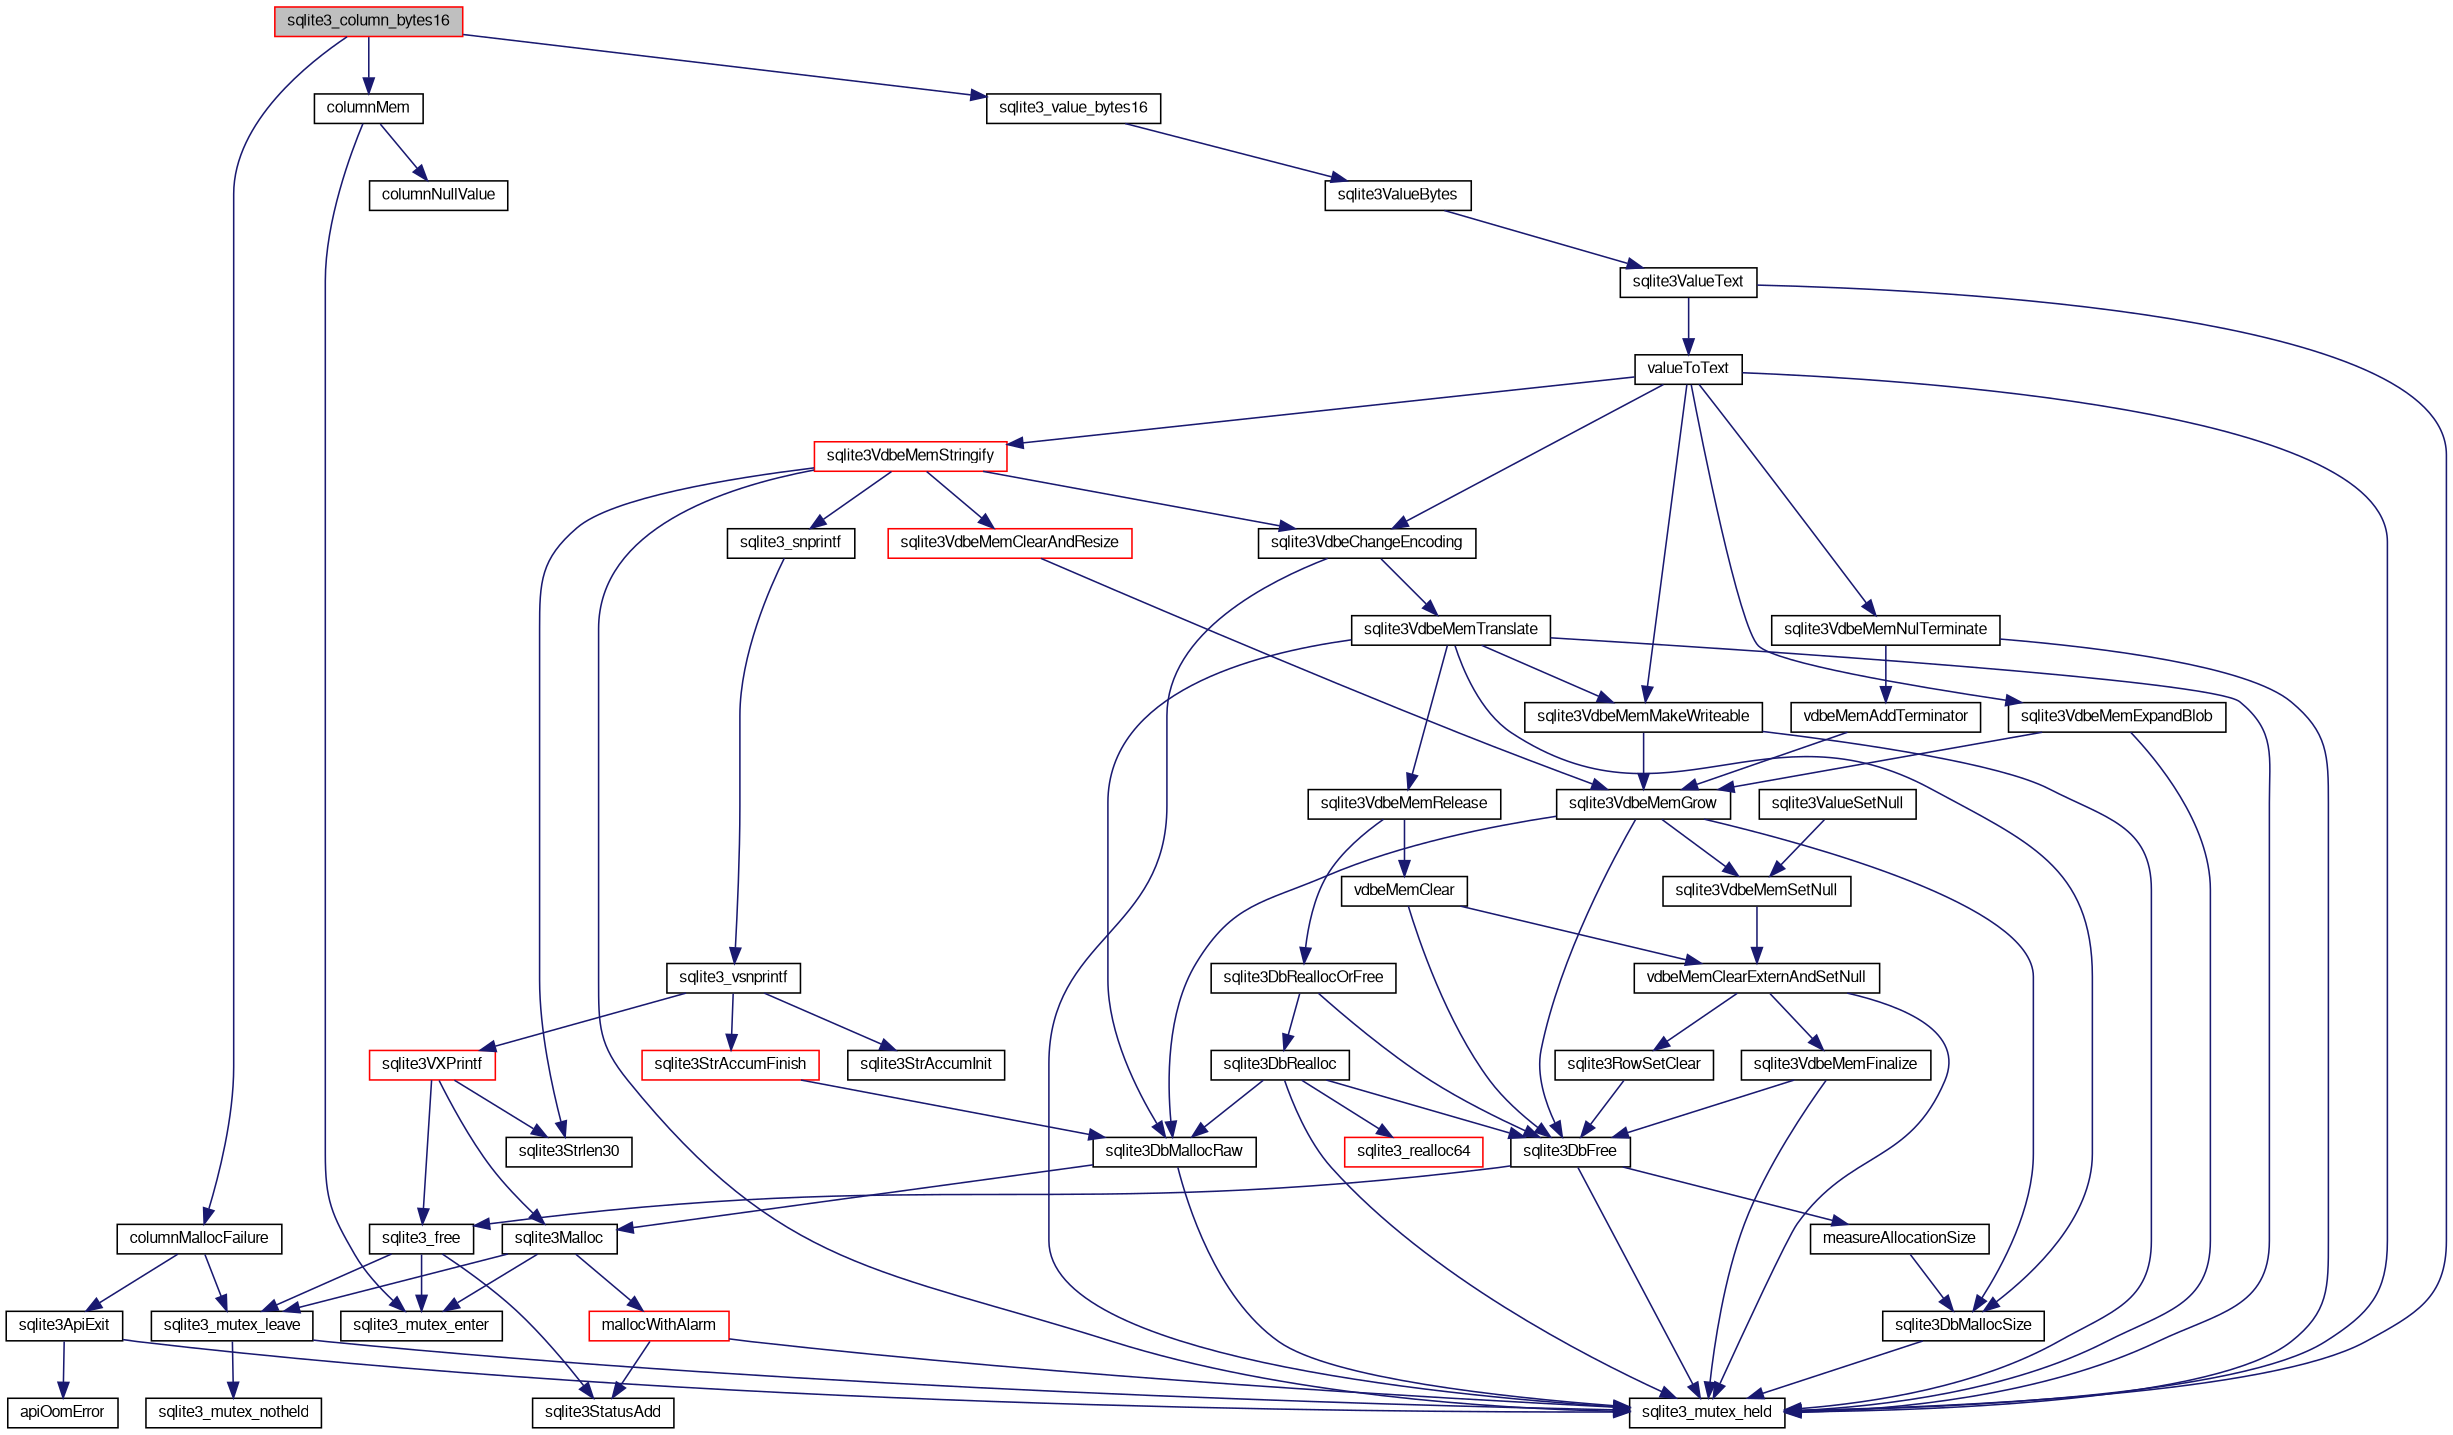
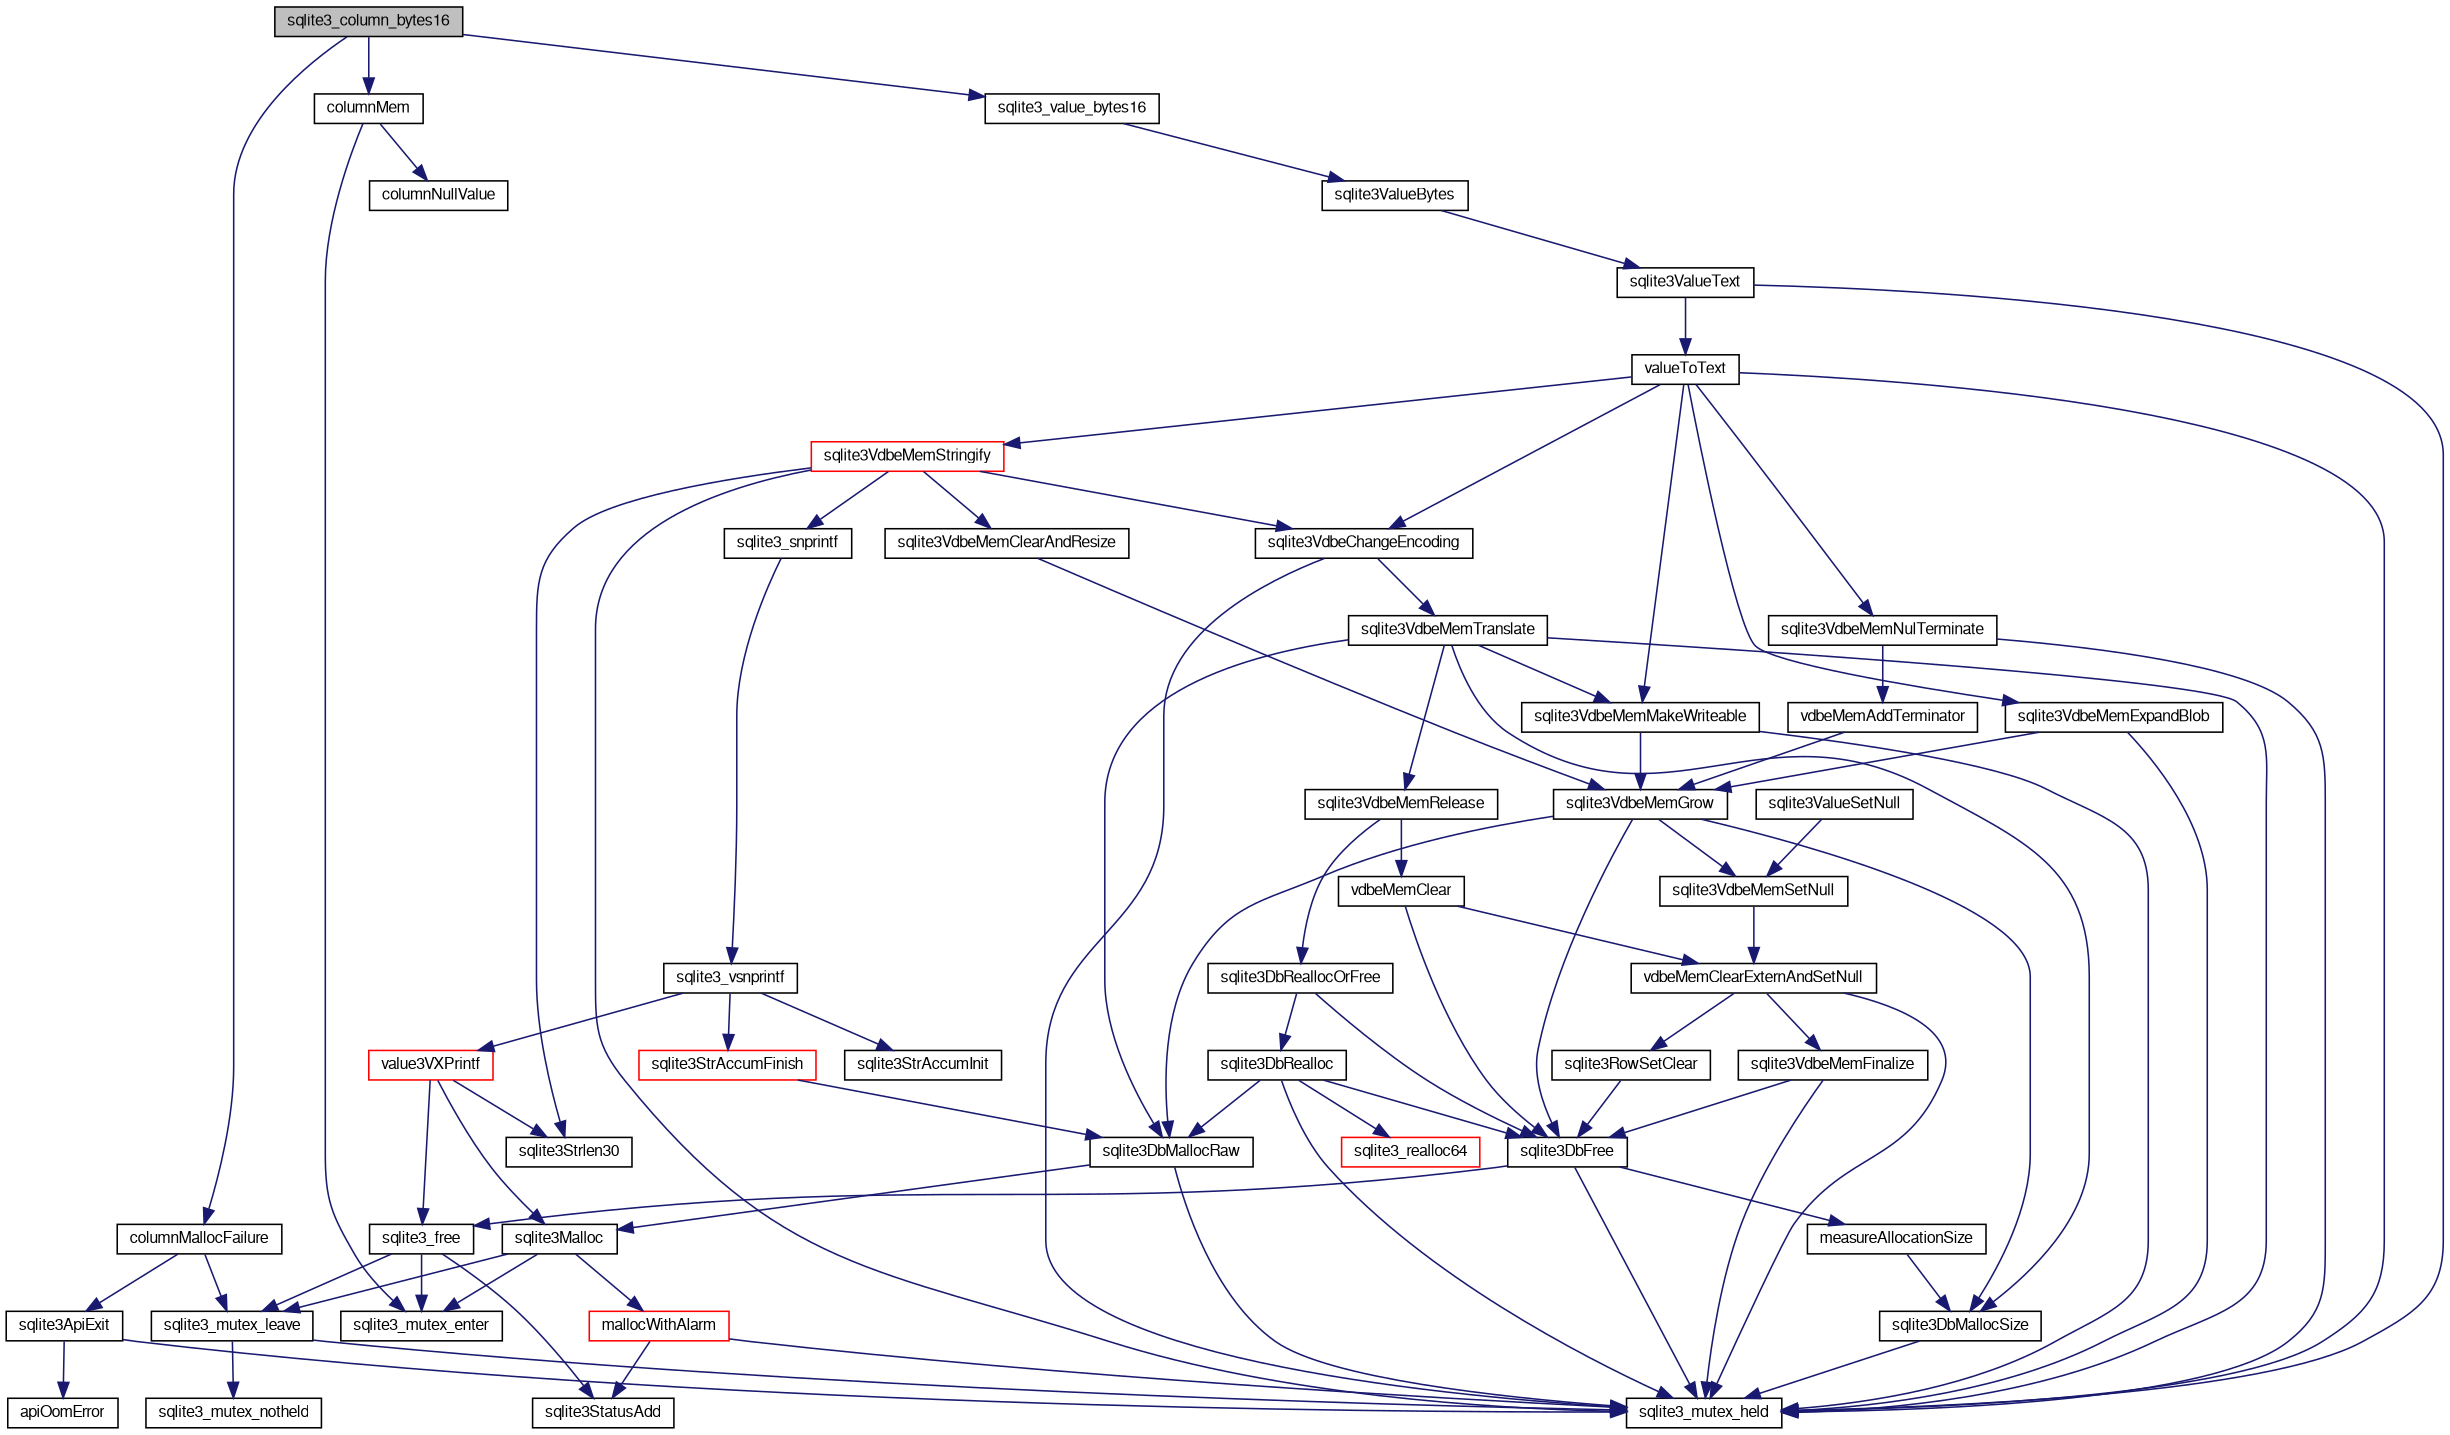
(369, 22) -> (369, 22)
(1010, 543) -> (1007, 543)
(432, 1065) -> (431, 1065)
